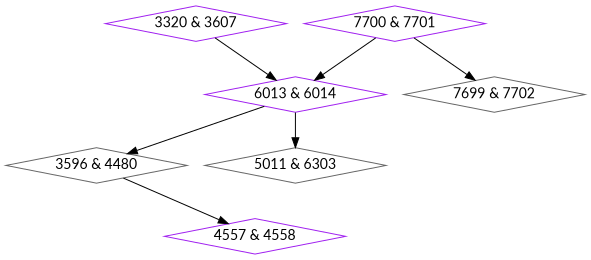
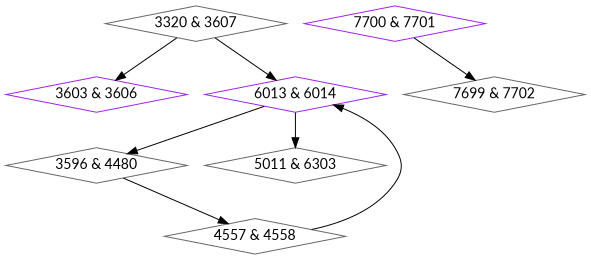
(196, 24) -> (196, 24)
(349, 56) -> (397, 180)
none -> (97, 95)
(255, 236) -> (255, 236)
